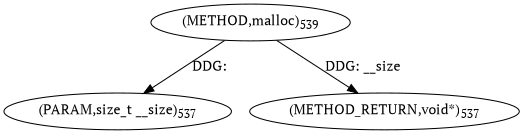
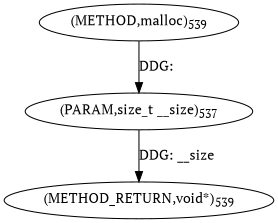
(313, 64) -> (139, 151)
(470, 110) -> (225, 199)
